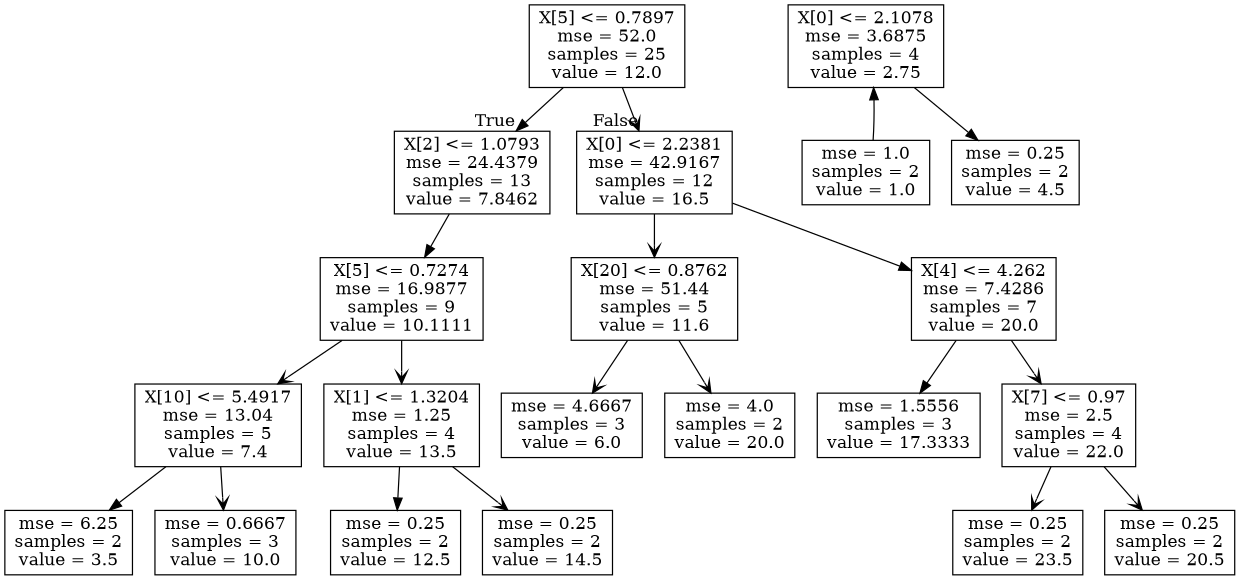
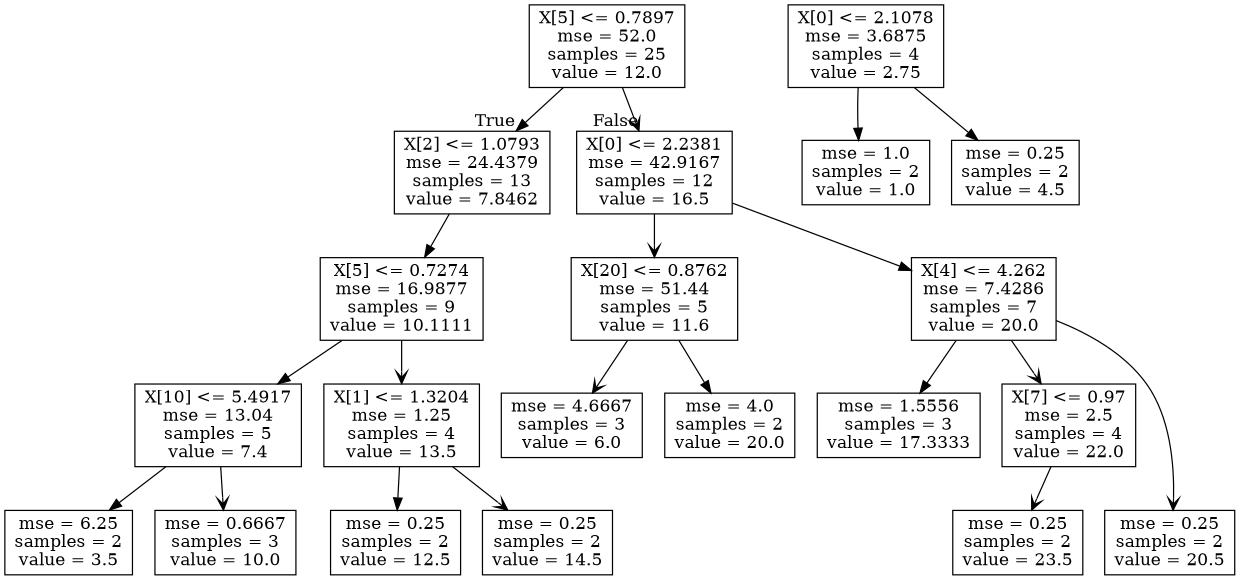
(874, 120) -> (858, 108)
(315, 359) -> (315, 359)
(692, 362) -> (692, 362)
(1119, 484) -> (1148, 387)
